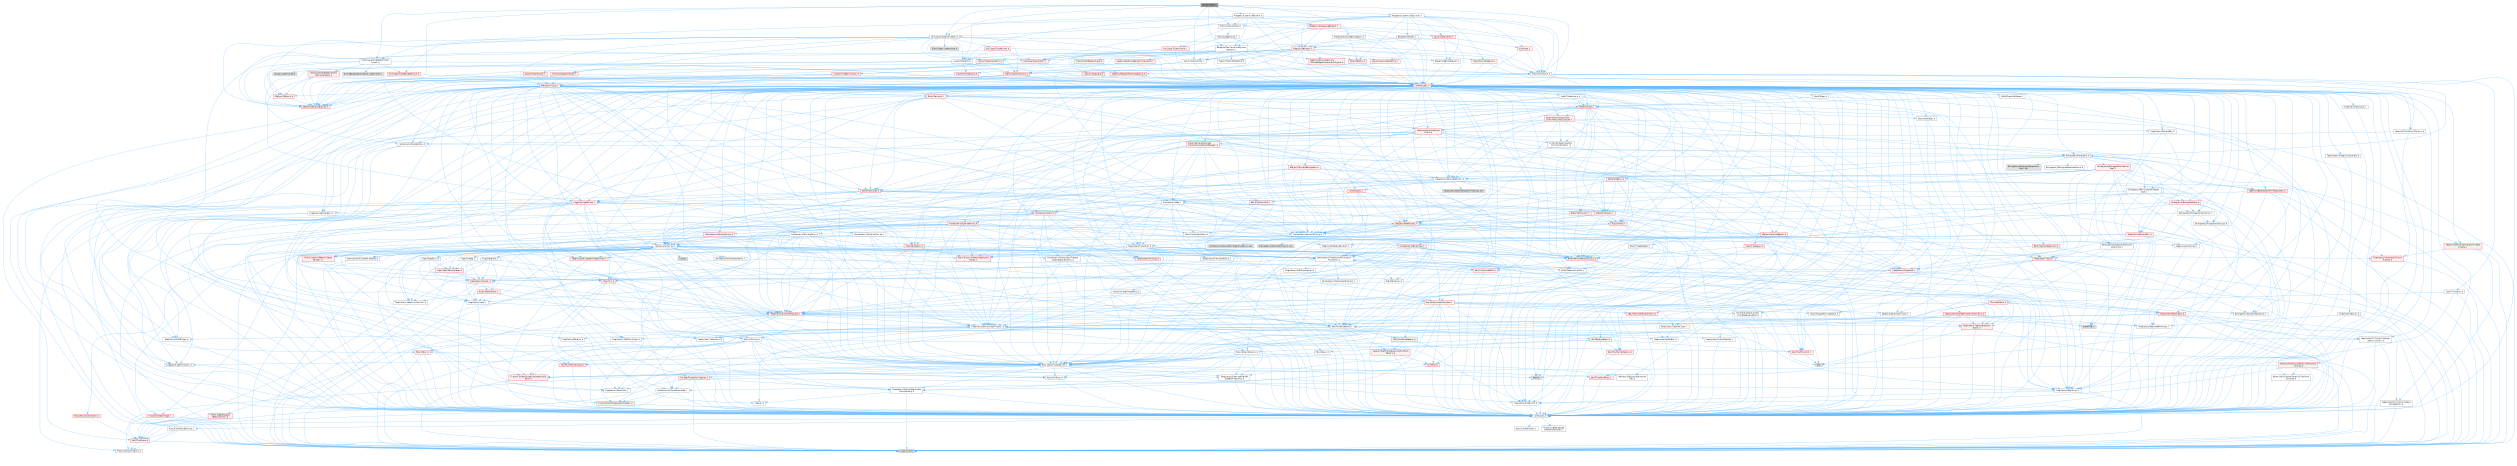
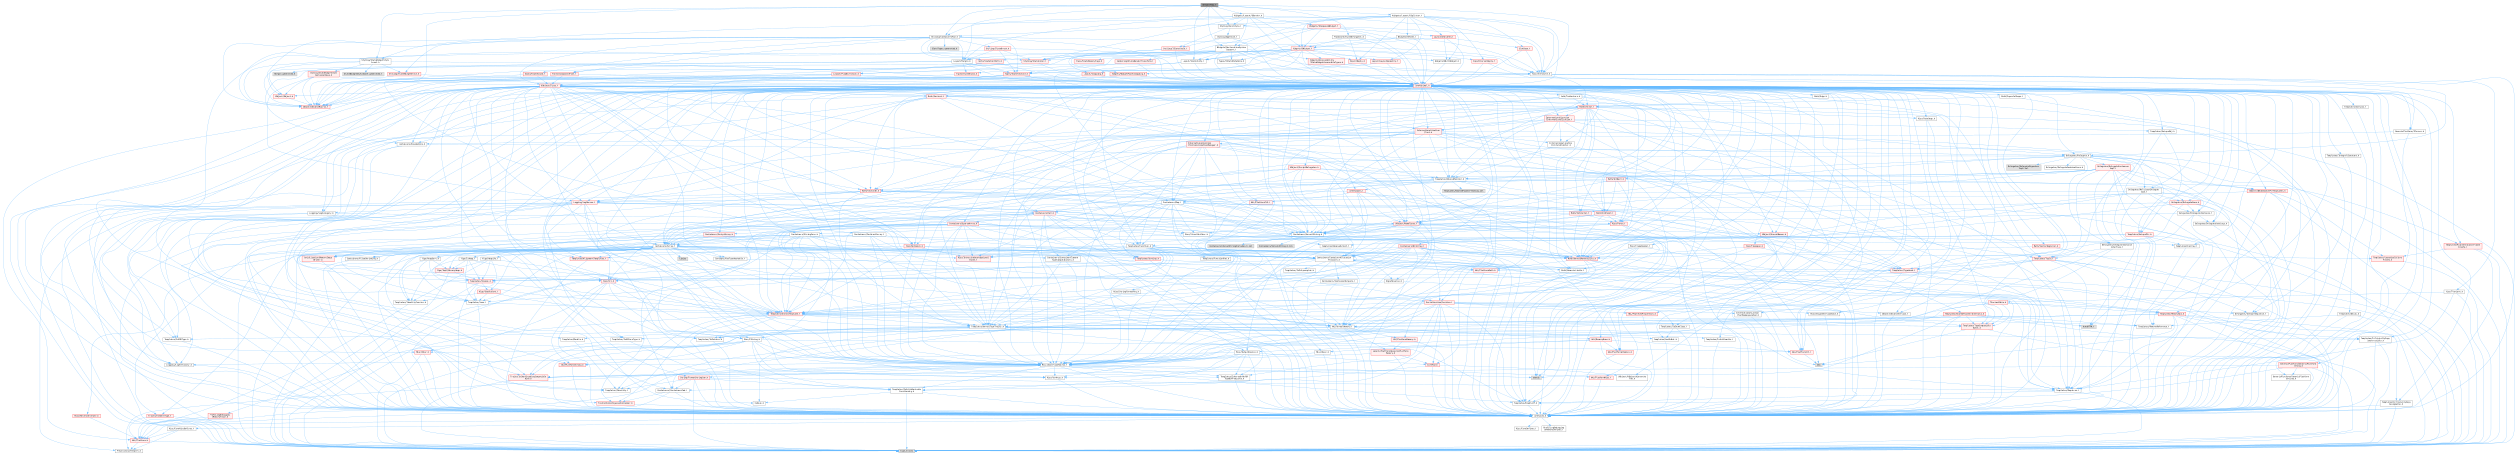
(1136, 235) -> (1080, 228)
